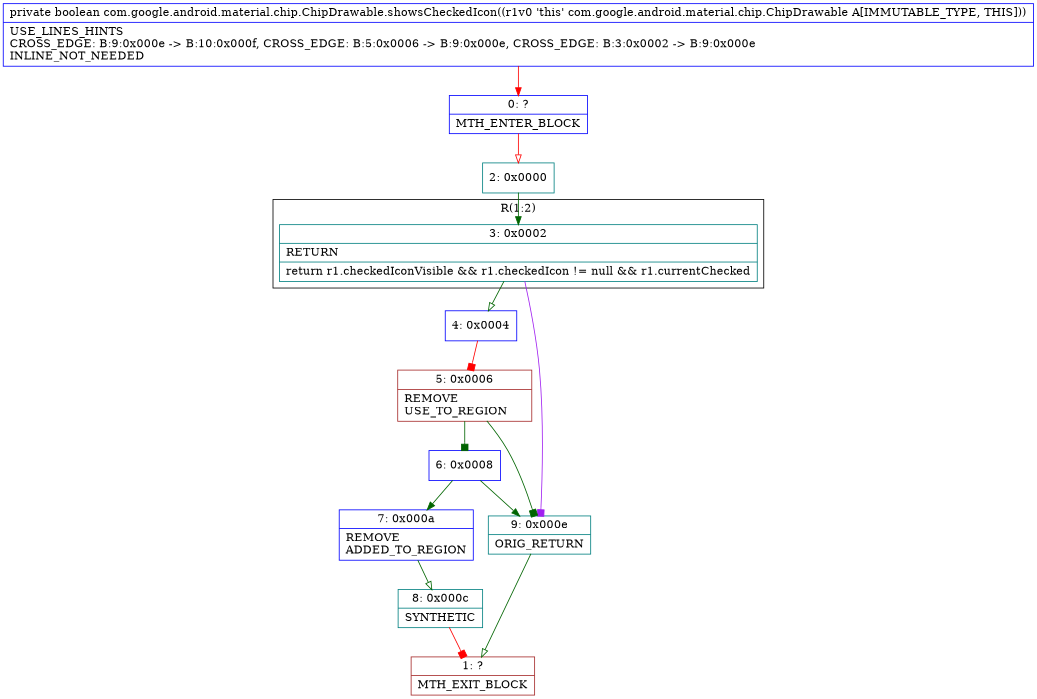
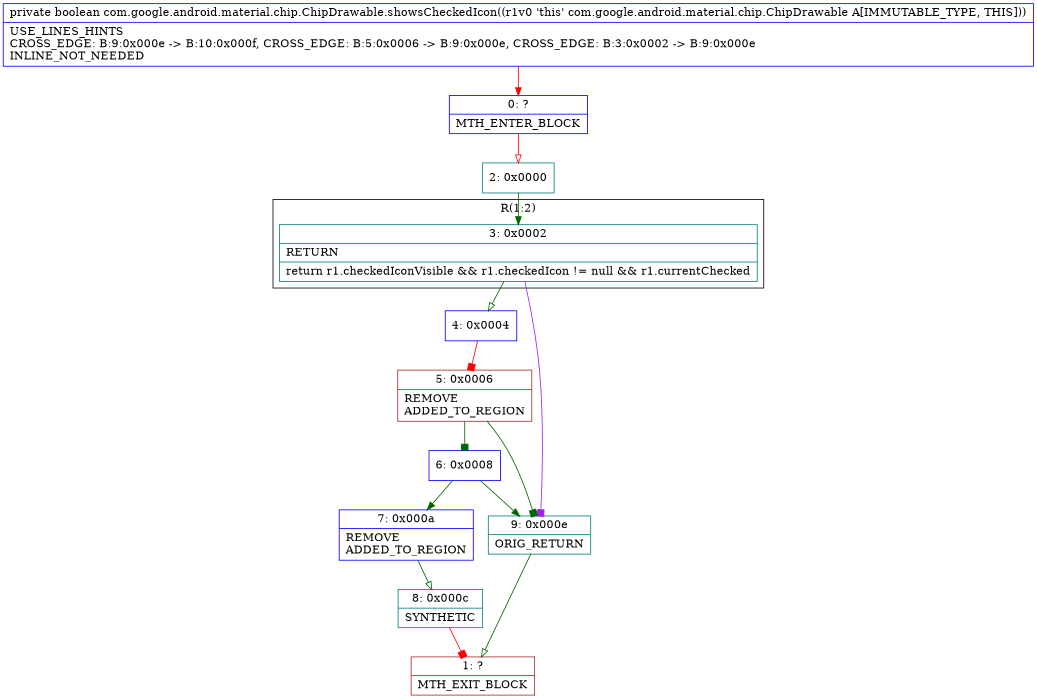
(456, 411) -> (465, 411)
